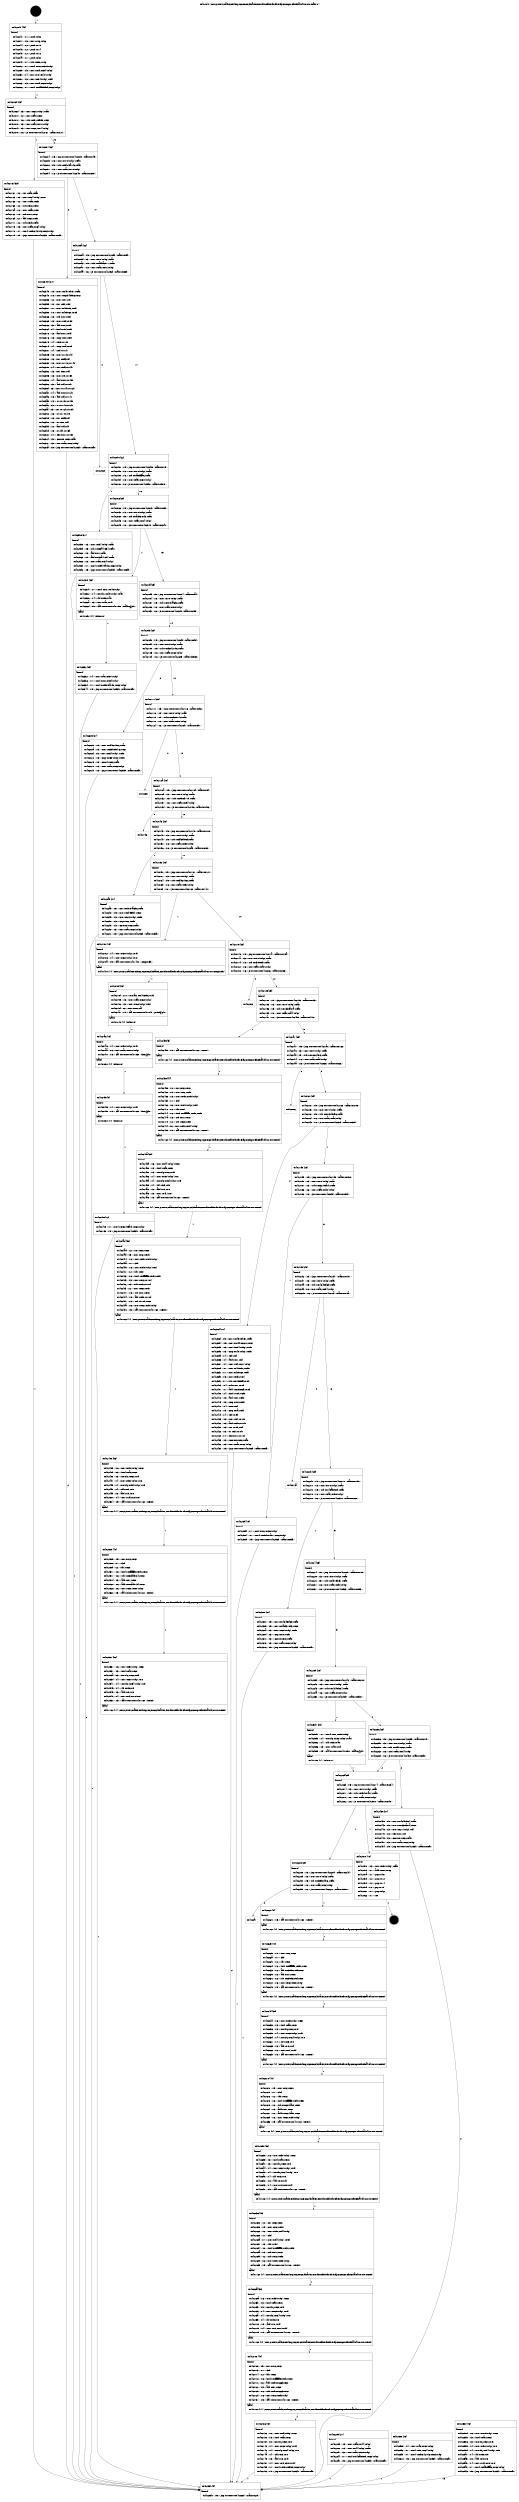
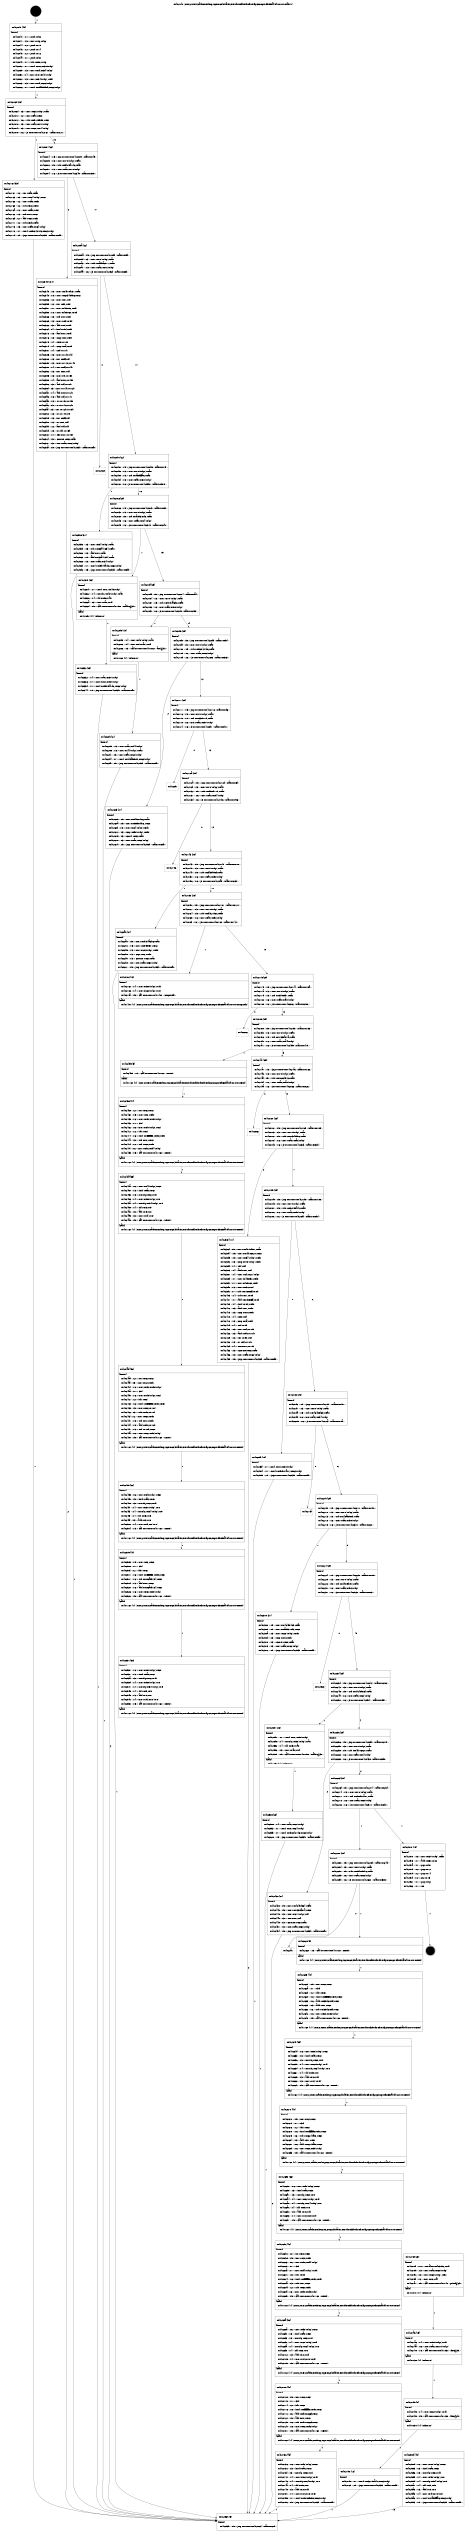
none -> (139, 644)
(150, 978) -> none
none -> (319, 1687)
(351, 1768) -> (293, 1789)
